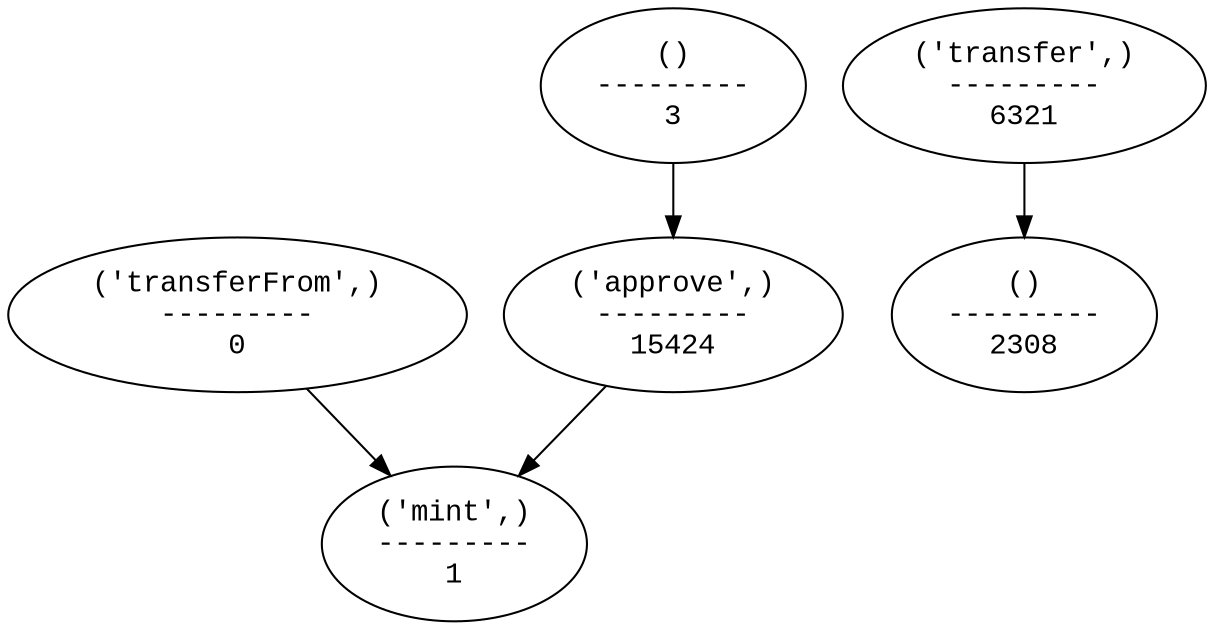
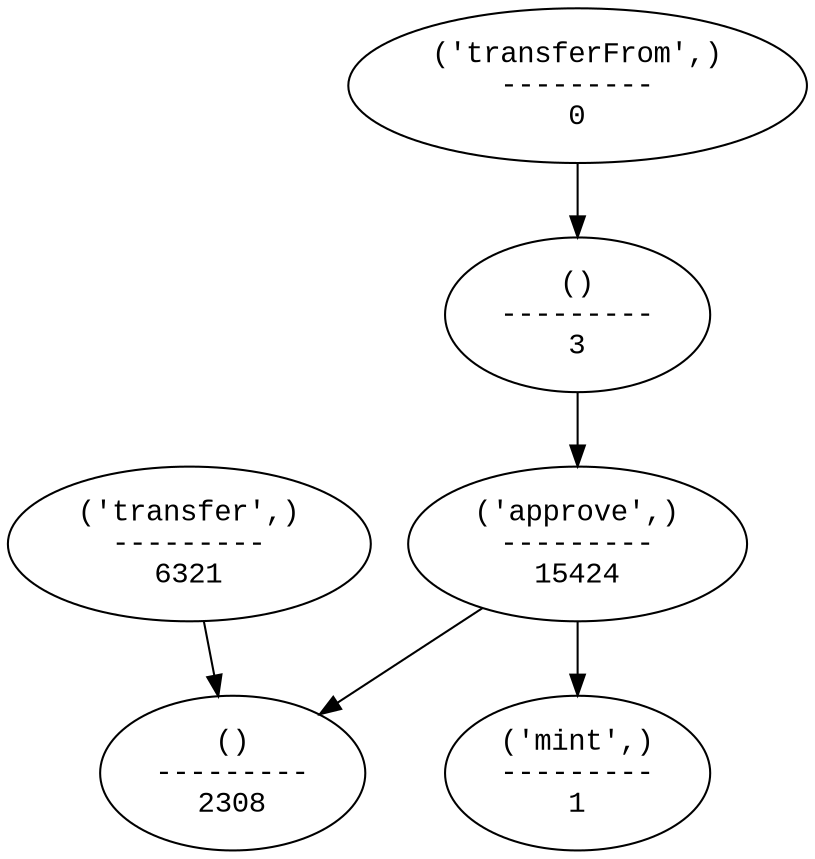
(341, 424) -> (578, 190)
none -> (410, 655)
